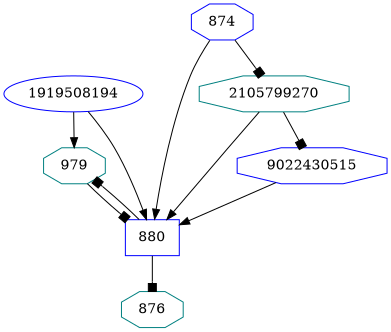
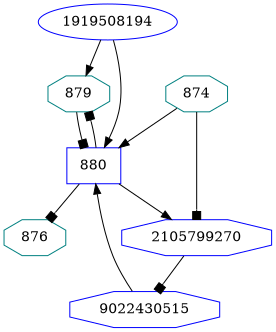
(222, 22) -> (197, 94)
(274, 94) -> (197, 238)
(216, 162) -> (141, 199)
(74, 166) -> (79, 94)
